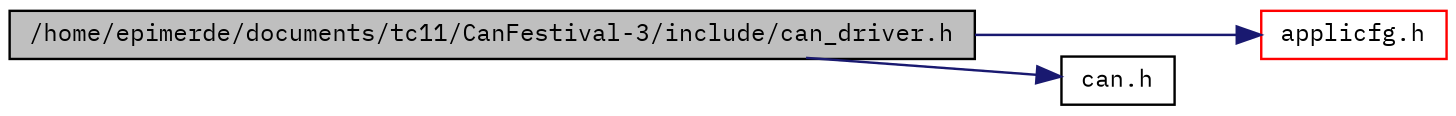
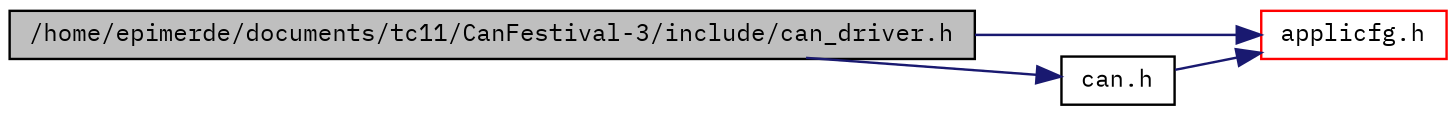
none -> (1206, 64)
